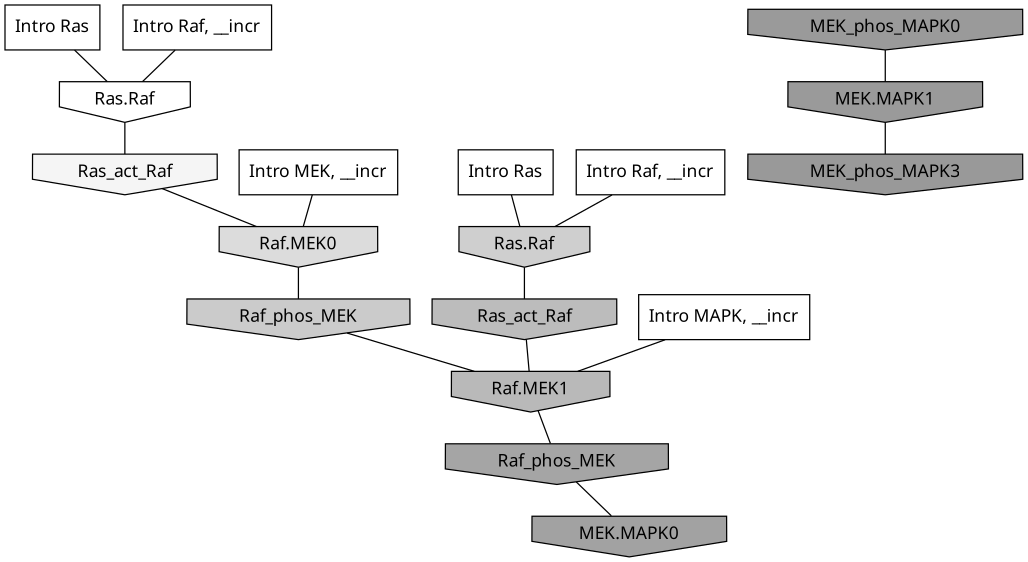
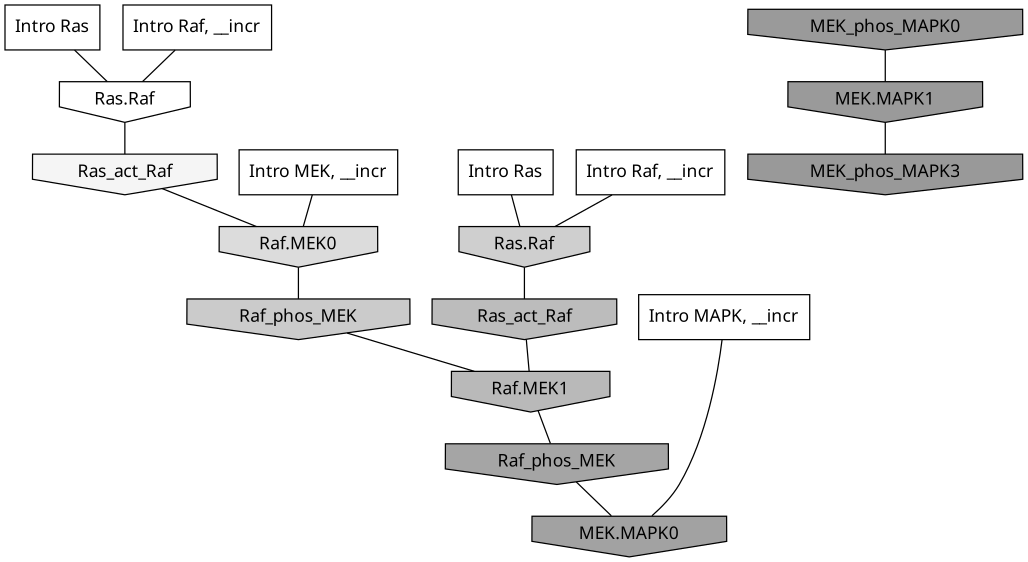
(621, 356) -> (701, 434)
